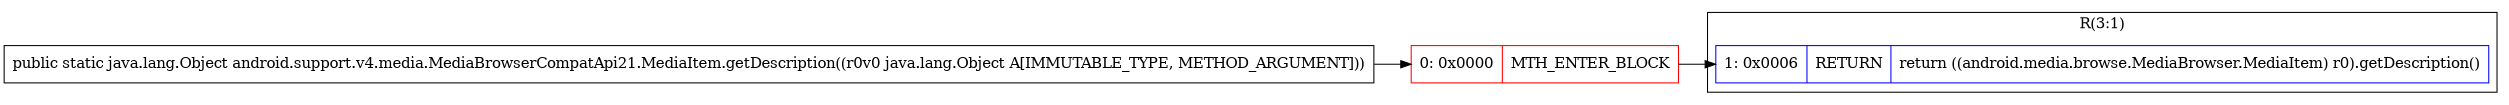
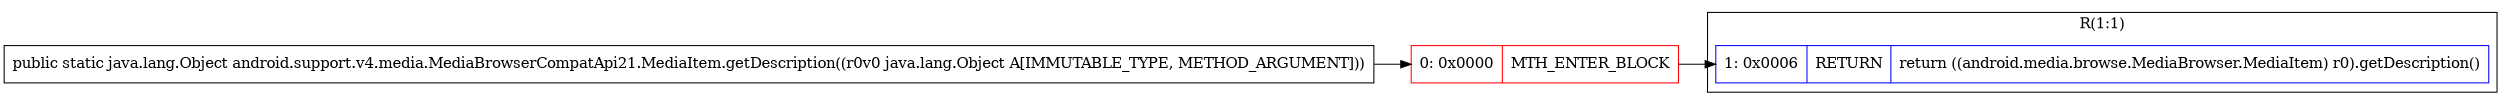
(2102, 24) -> (2102, 24)
